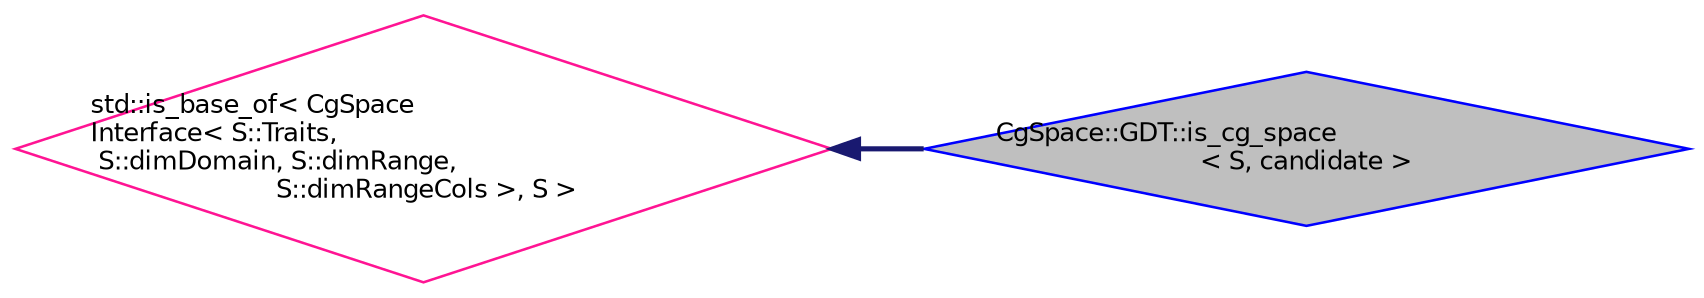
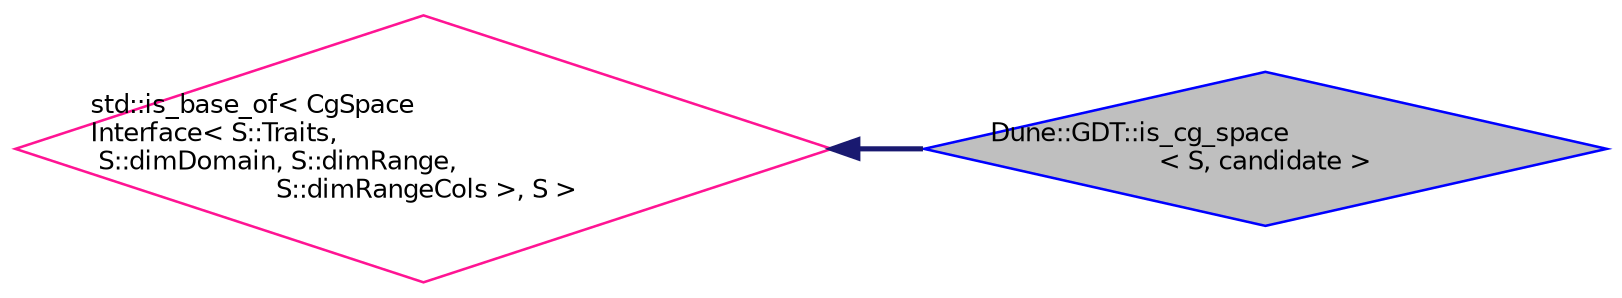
(1306, 149) -> (1265, 149)
